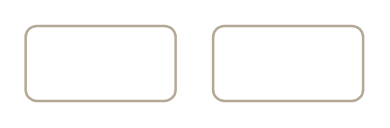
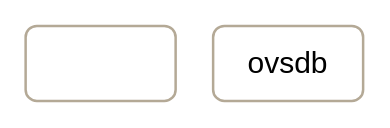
none -> (288, 63)
